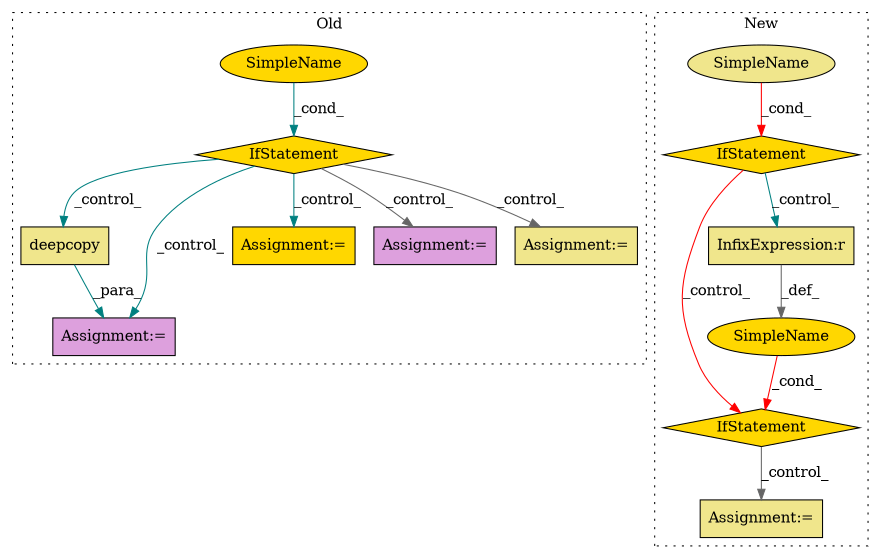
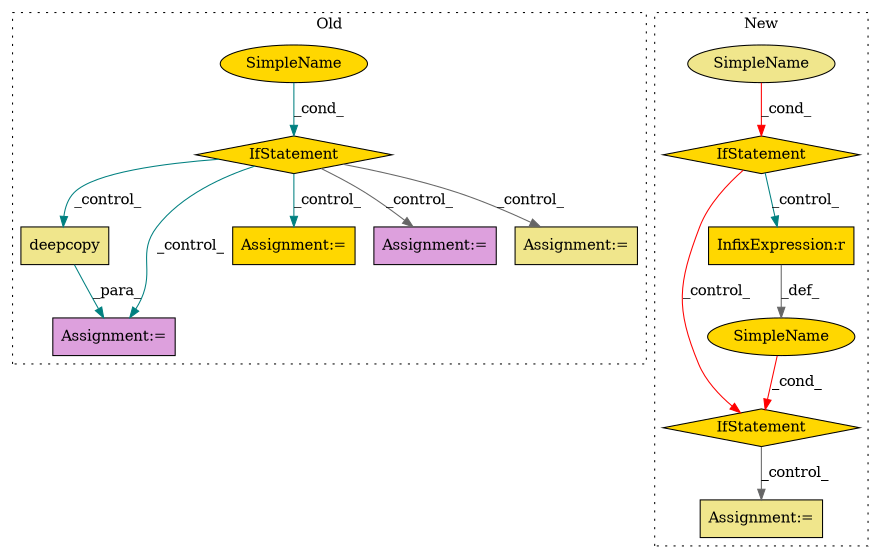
(781, 246) -> (781, 246)
